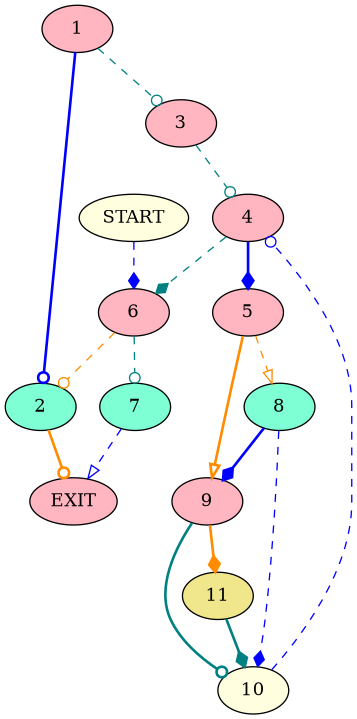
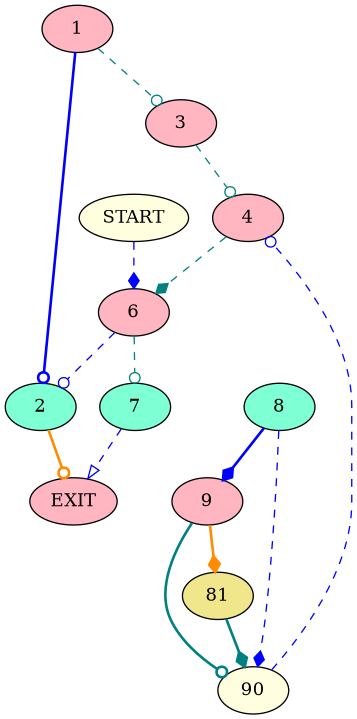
(248, 312) -> none
(91, 356) -> (91, 356)
(218, 596) -> (218, 596)
(253, 690) -> (253, 690)
